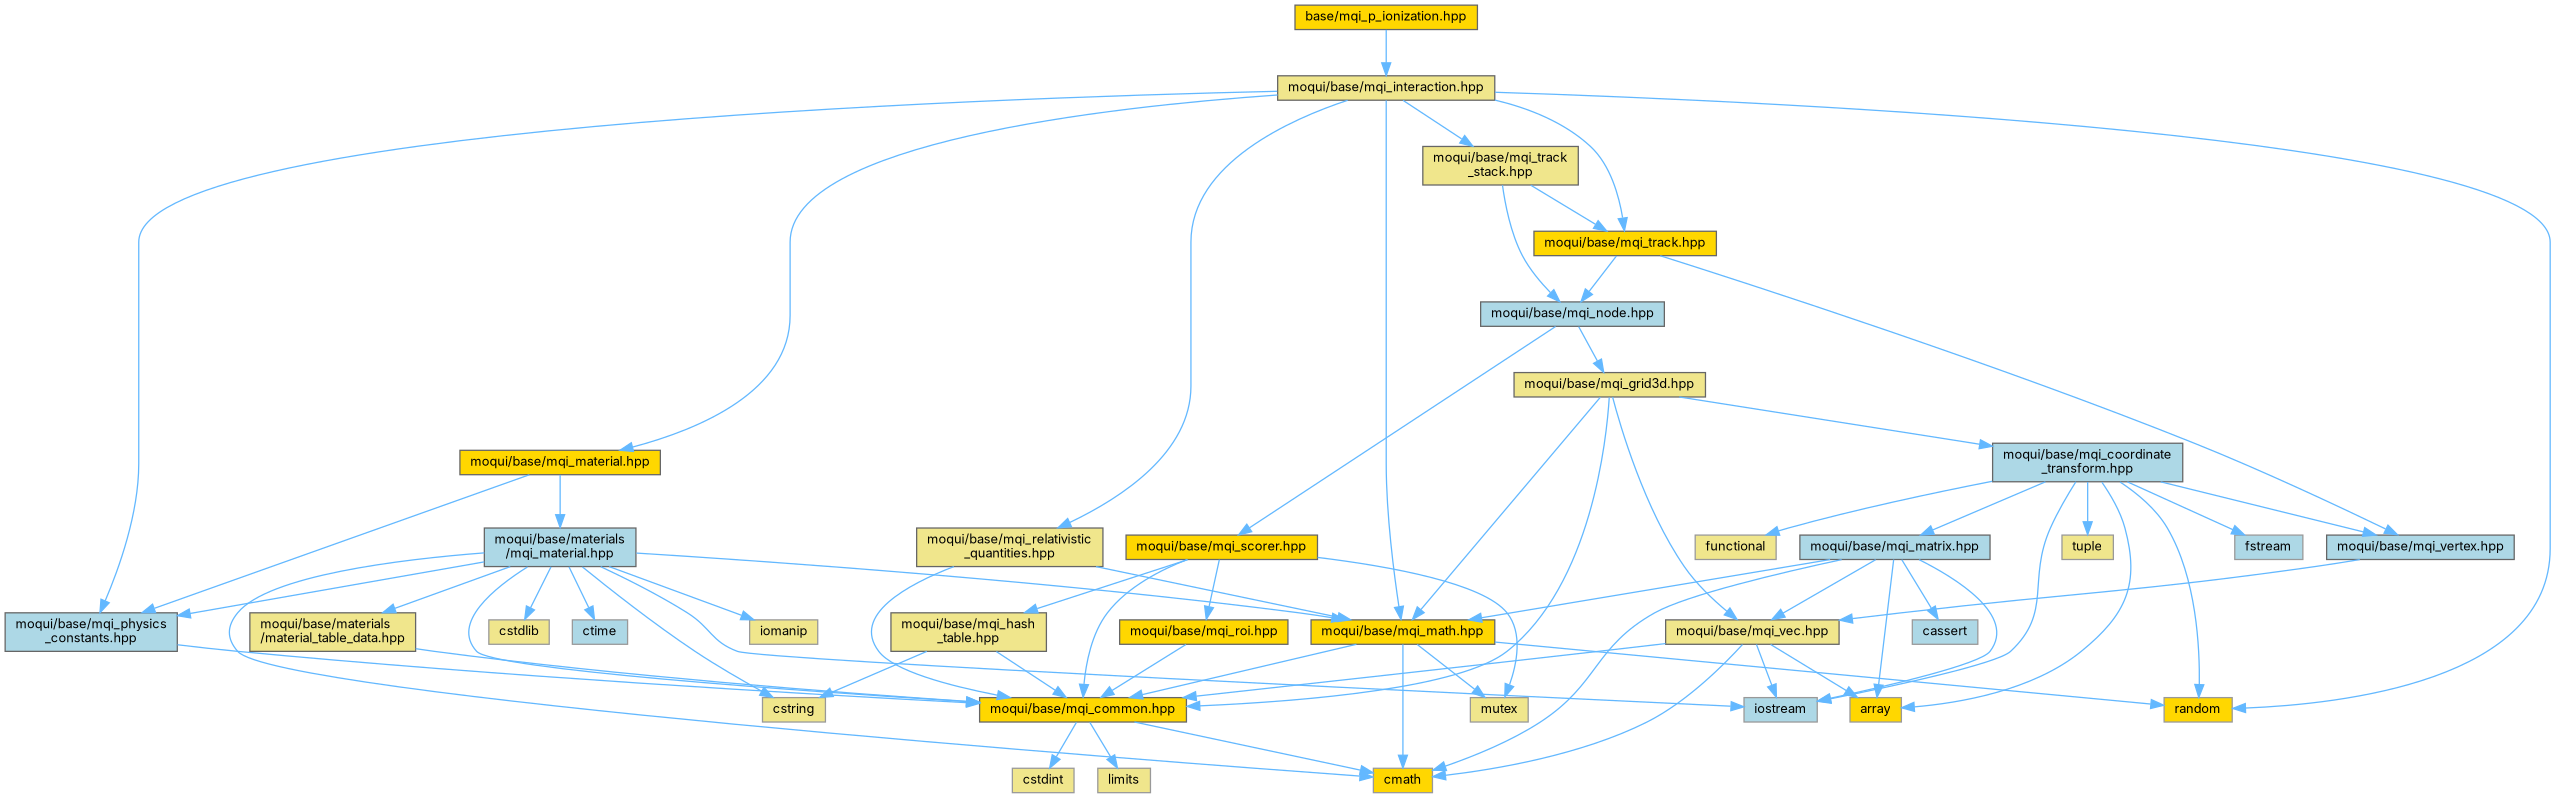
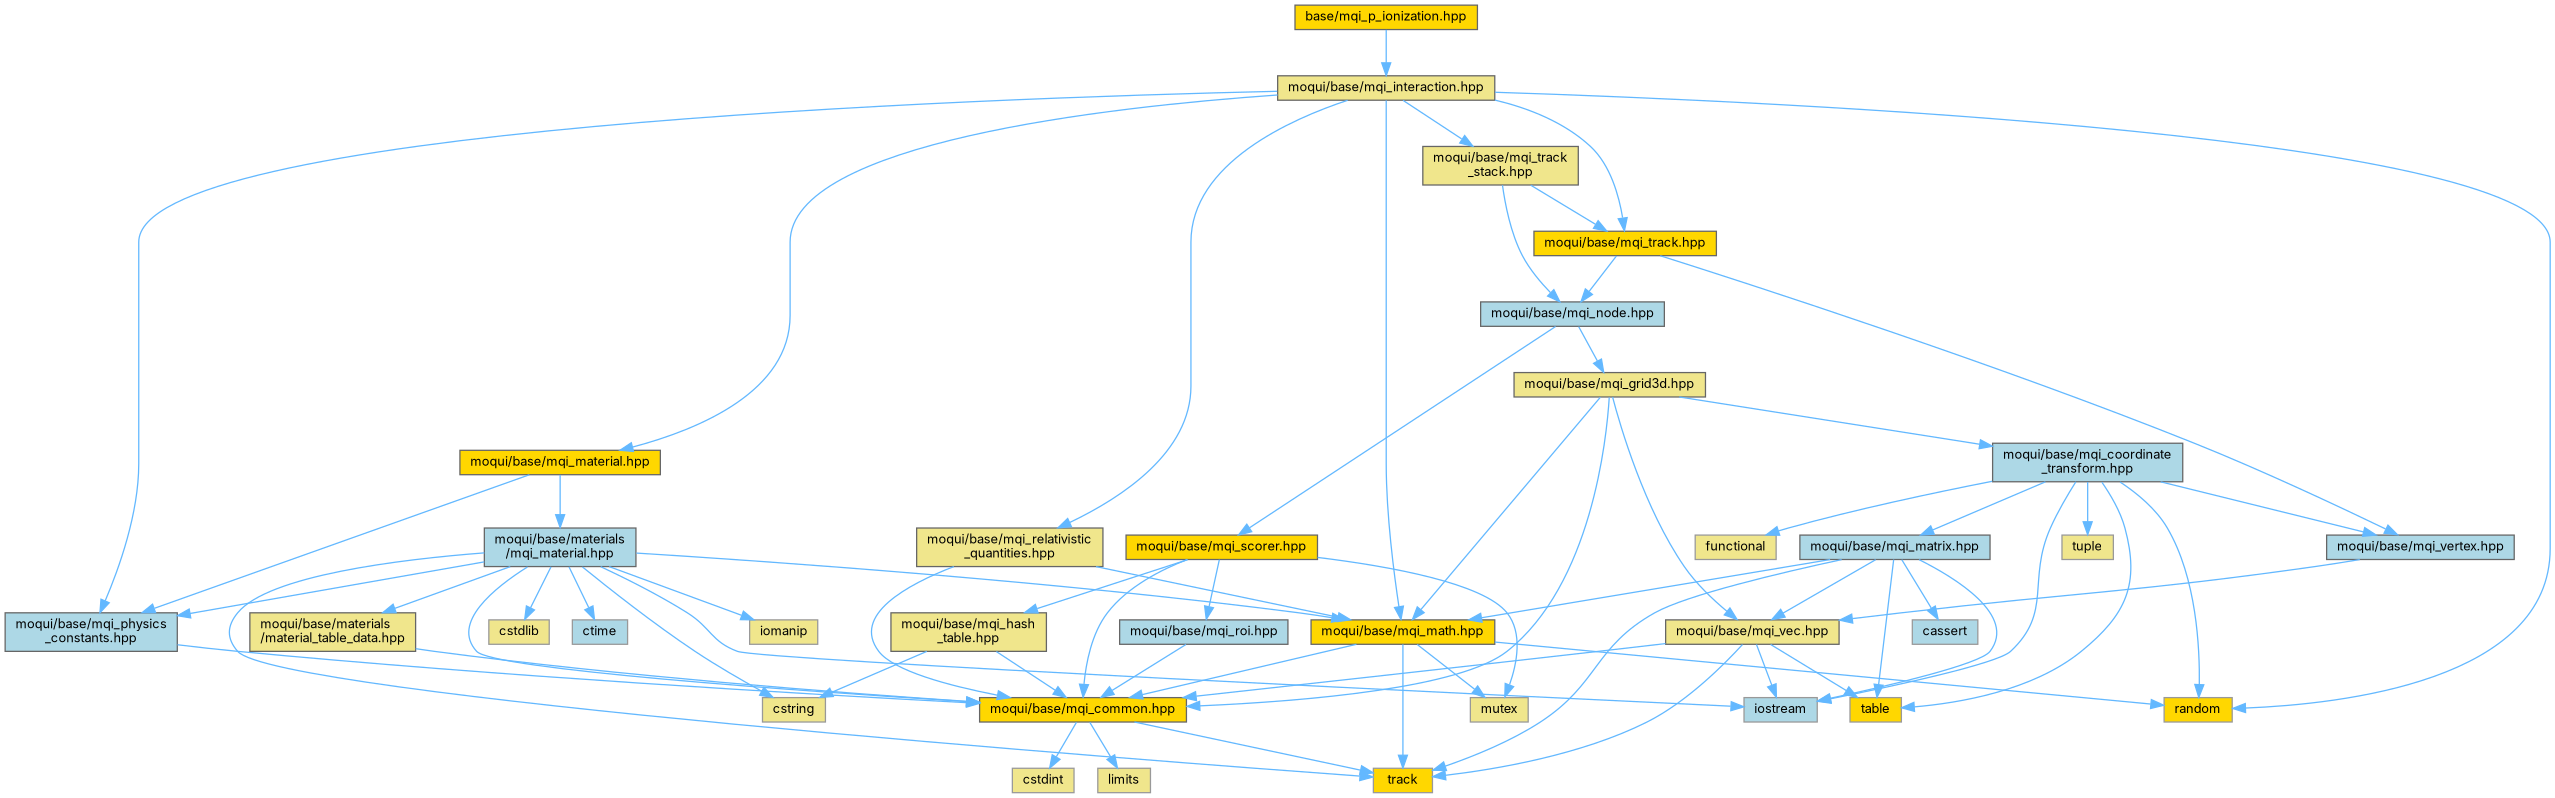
(2269, 547) -> none
(1204, 632) -> (1204, 632)
(1876, 710) -> (1876, 710)
(1403, 780) -> (1403, 780)
